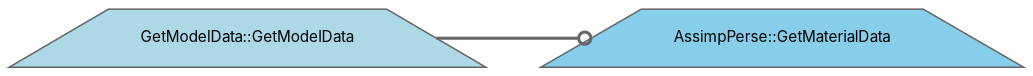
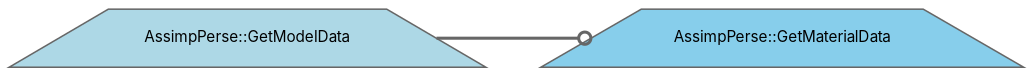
(247, 38) -> (247, 38)
